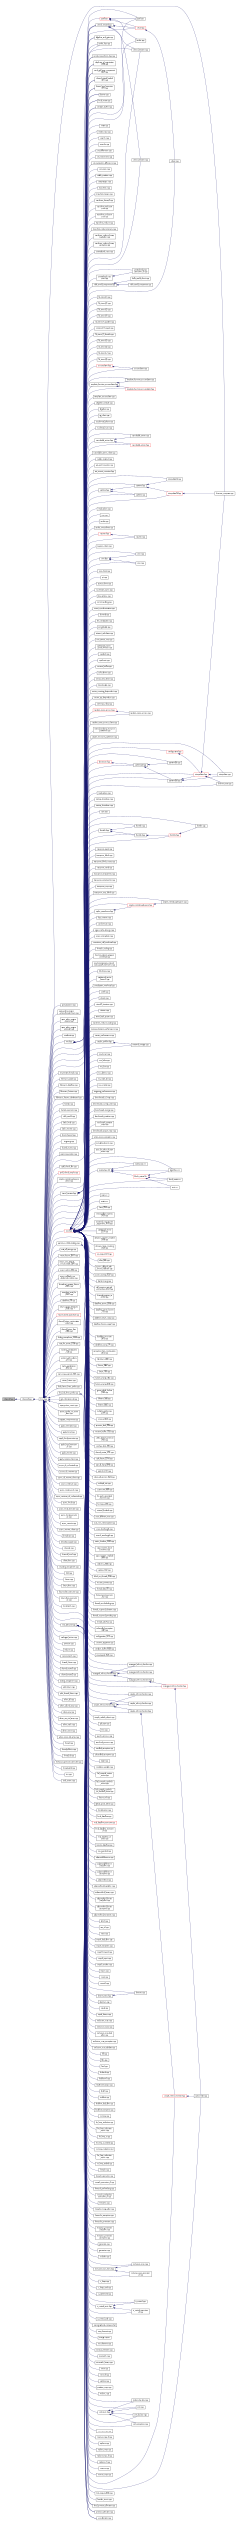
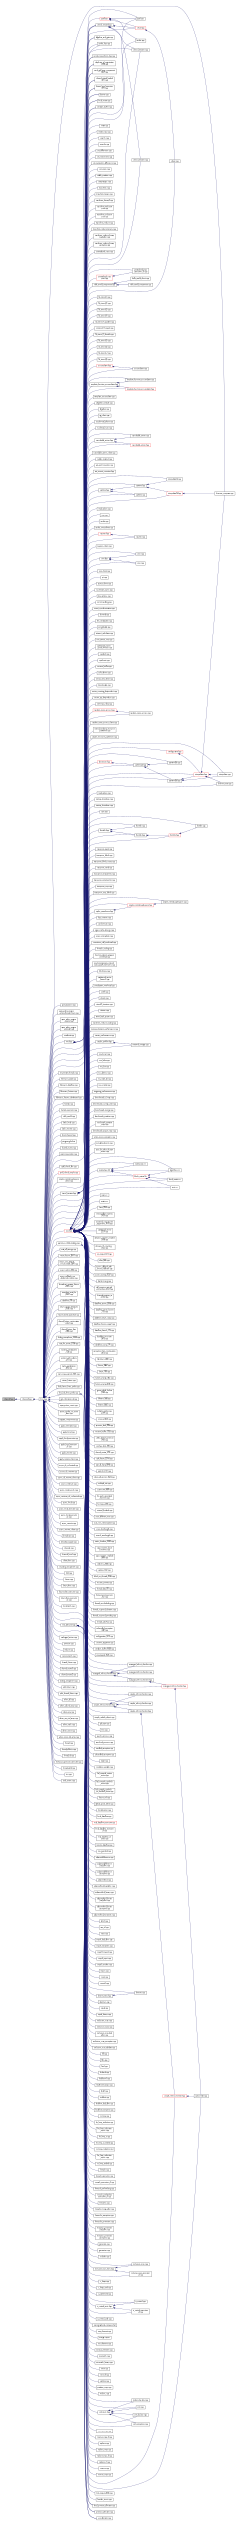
(105, 278) -> (105, 278)
(69, 1142) -> (69, 1142)
none -> (92, 1179)
(105, 1247) -> (105, 1247)
(69, 1315) -> (69, 1315)
none -> (105, 1331)
